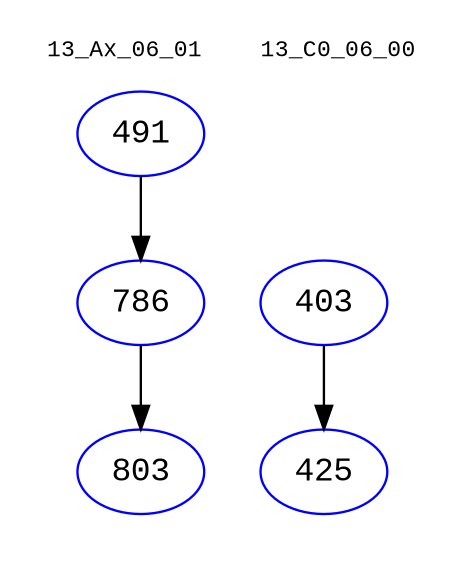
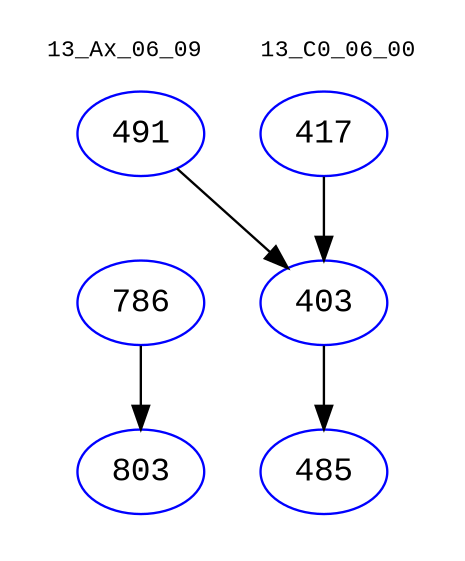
(126, 50) -> (126, 50)
none -> (324, 134)
(141, 207) -> (207, 196)
(324, 472) -> (324, 472)
